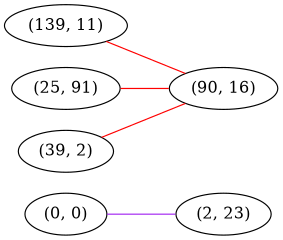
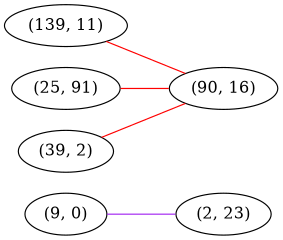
(66, 214) -> (66, 214)
